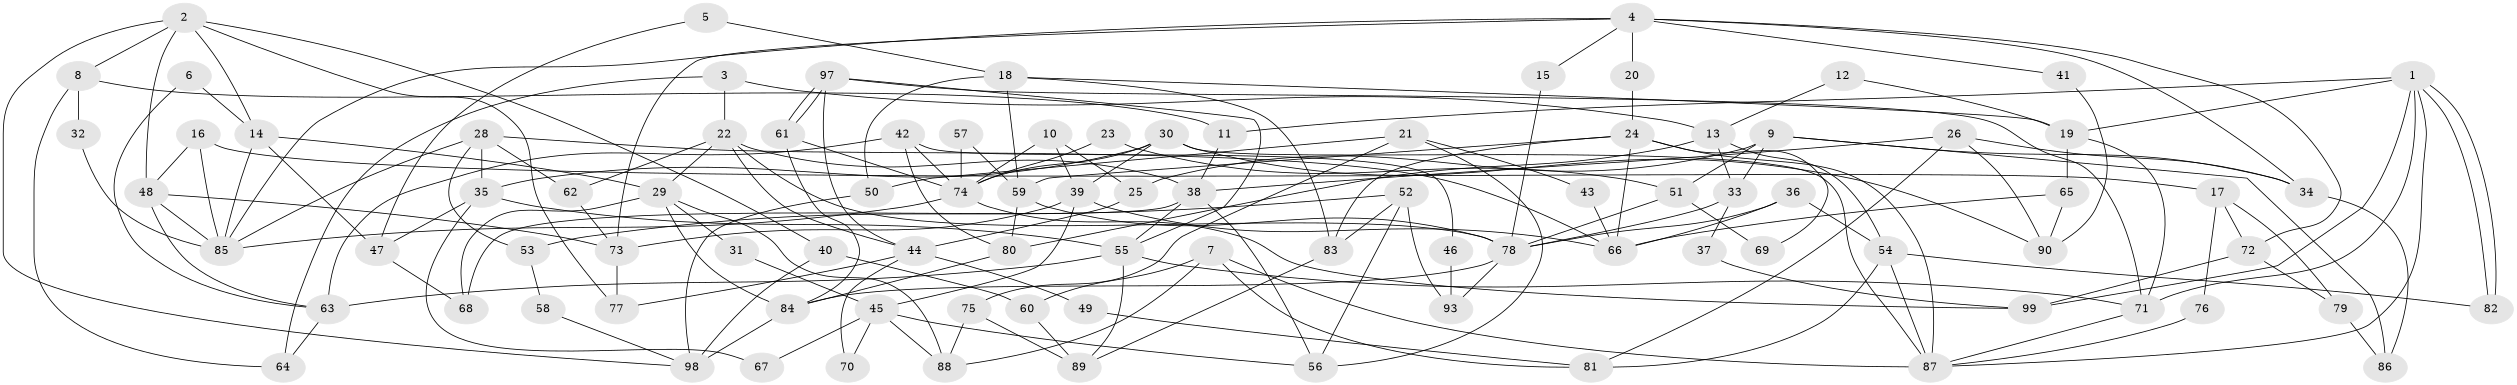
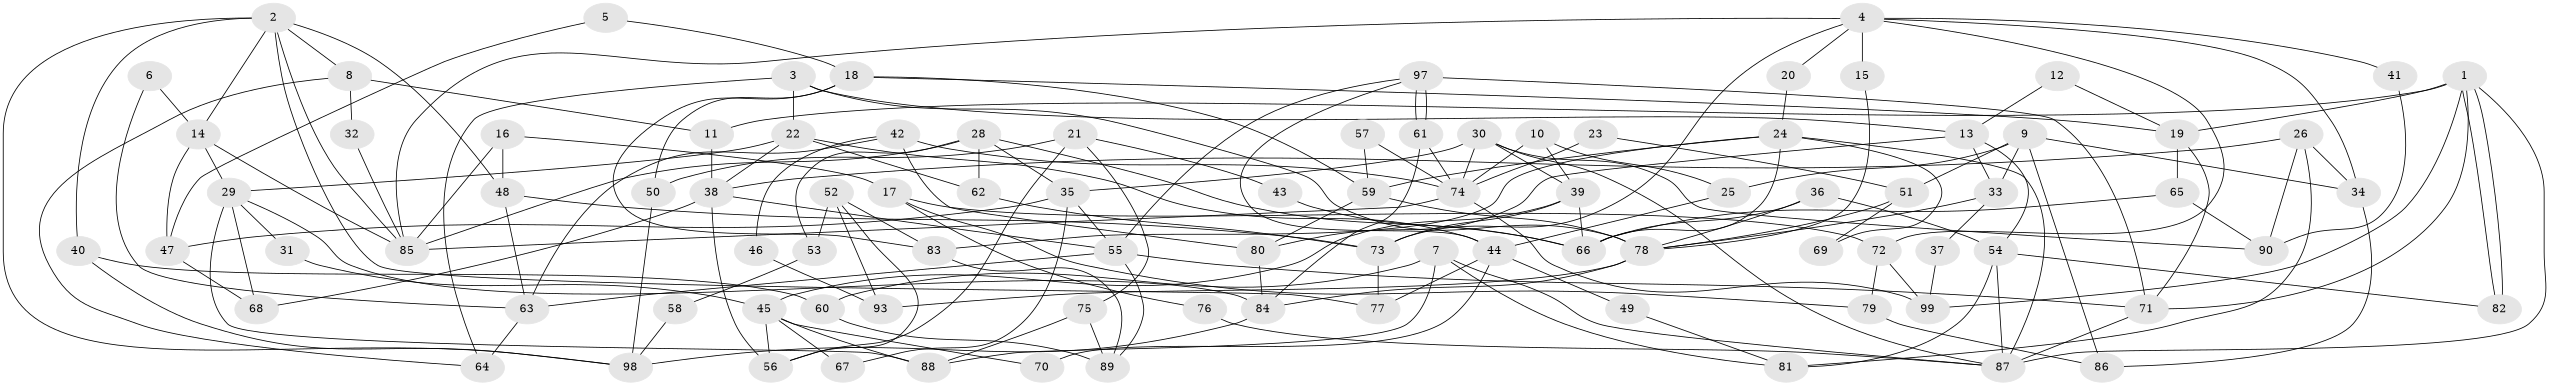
(933, 221) -> (1225, 151)
(184, 222) -> (321, 145)
